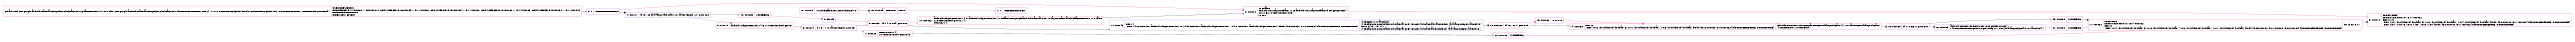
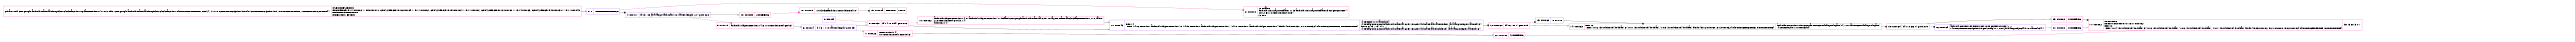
(1011, 11) -> none
(1173, 16) -> (1106, 22)
(796, 17) -> (784, 13)
(2469, 20) -> none
(1532, 22) -> (1532, 22)
(1603, 22) -> (1603, 22)
